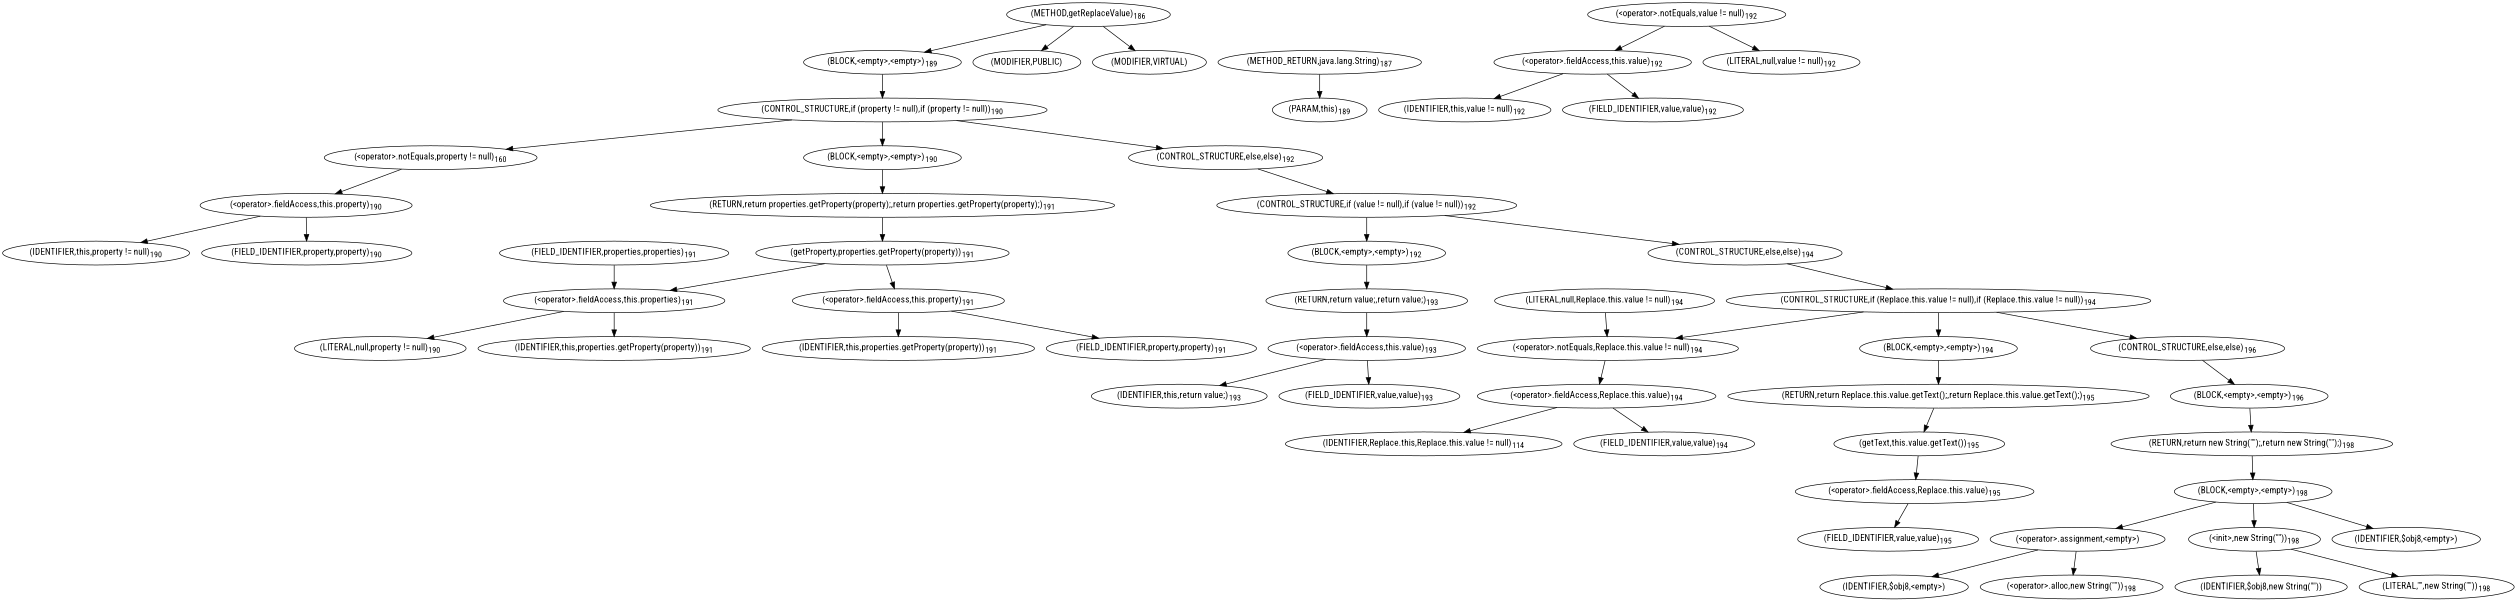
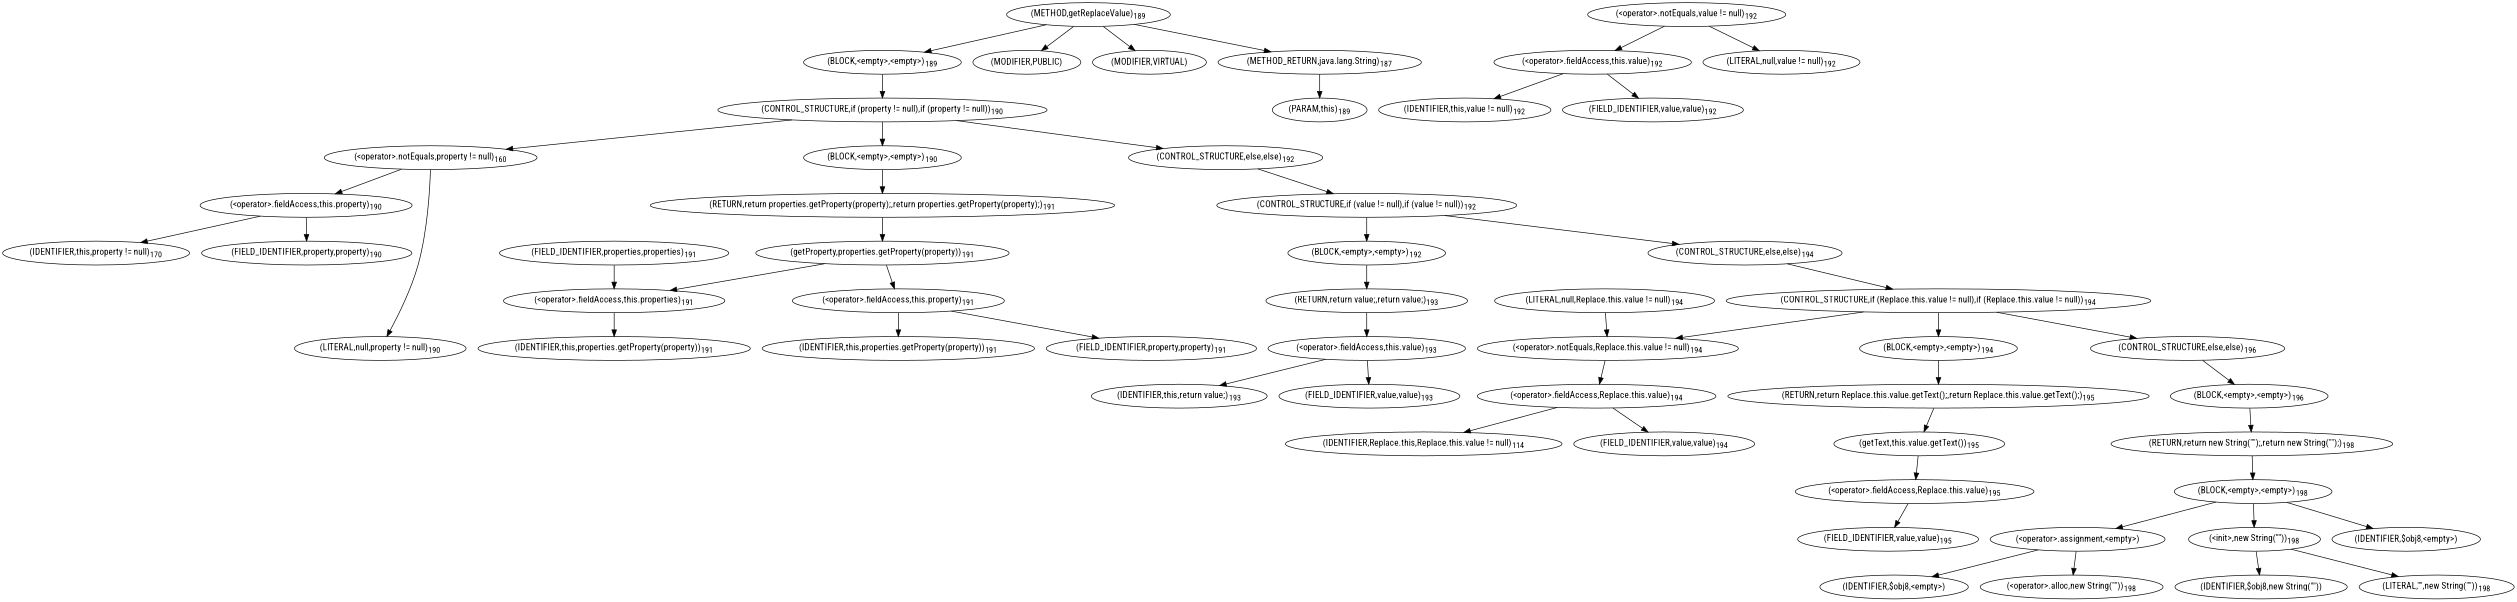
(1140, 14) -> (1140, 14)
none -> (1199, 37)
(156, 252) -> (156, 252)
(499, 324) -> (421, 253)
